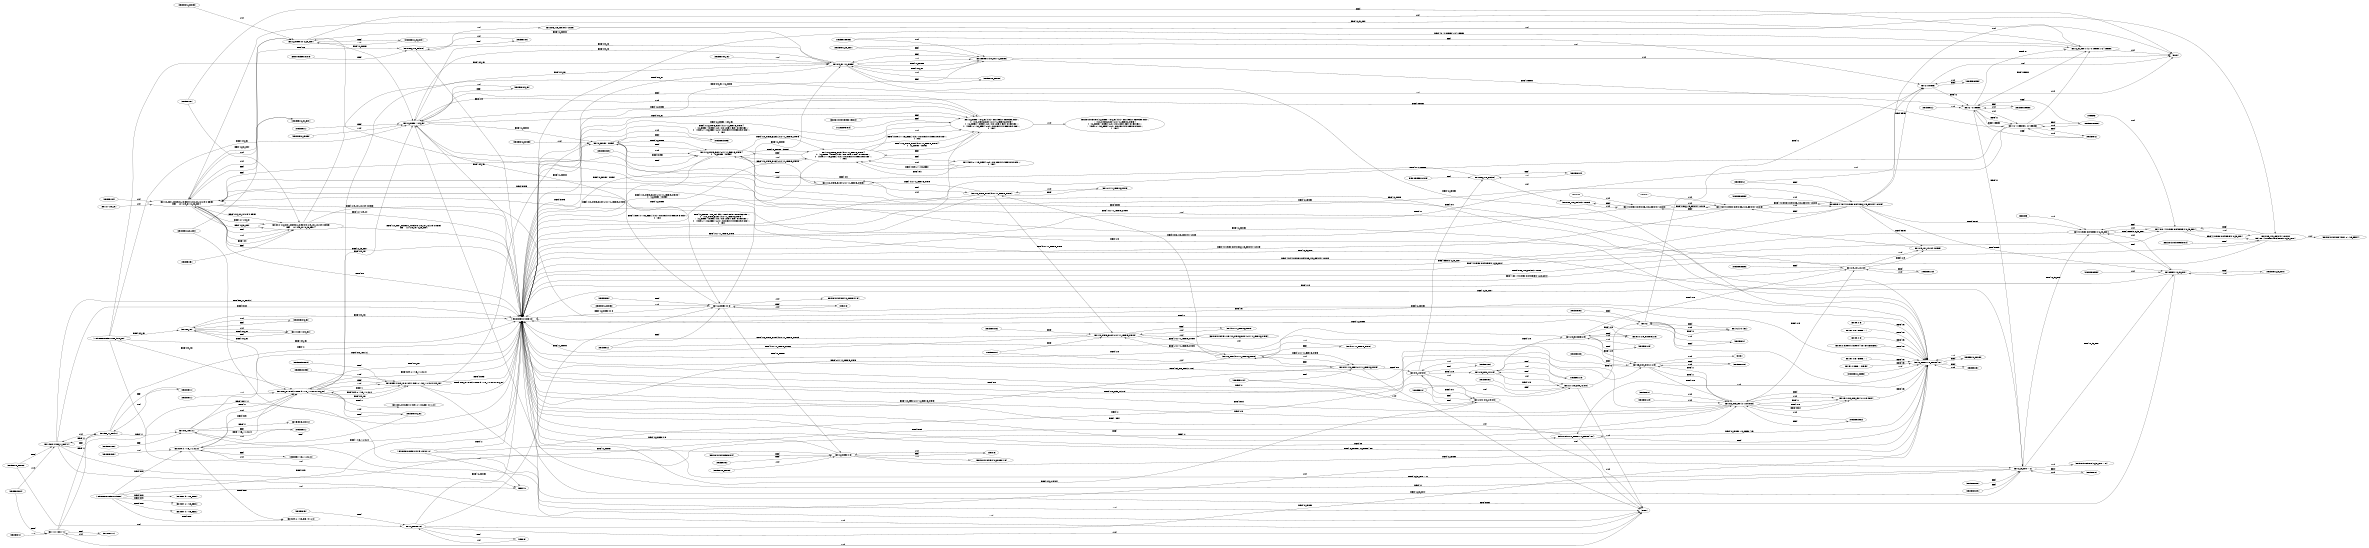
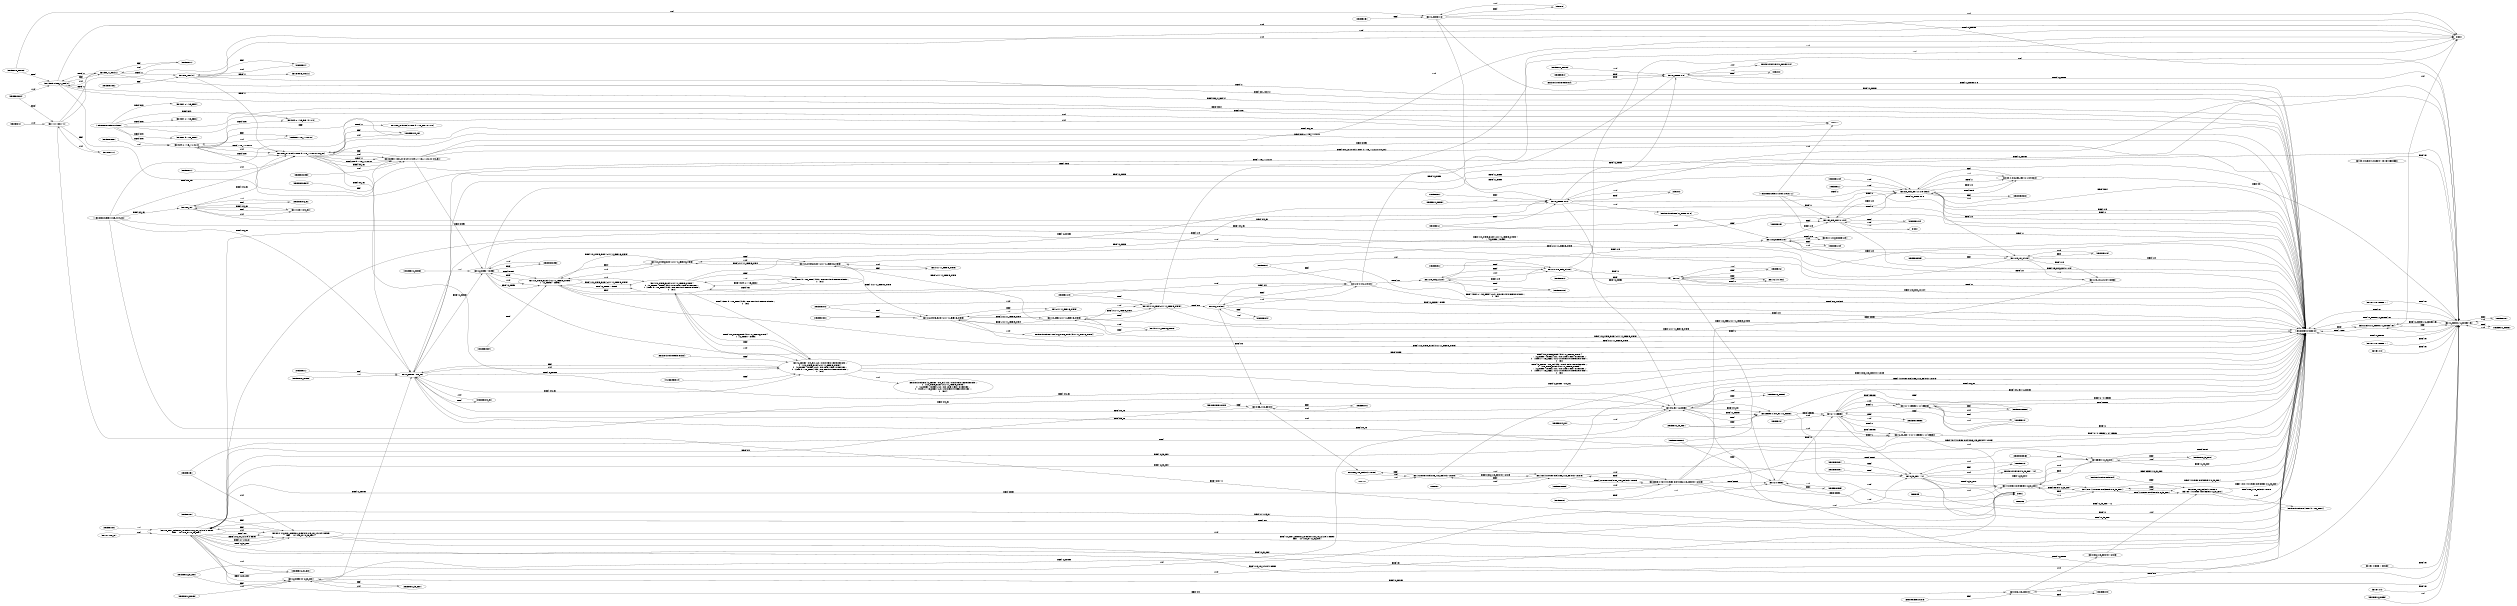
(2061, 91) -> none
(588, 187) -> (942, 244)
(535, 216) -> (1387, 353)
(1610, 335) -> (1726, 227)
(1450, 373) -> (1398, 282)
(1576, 386) -> (1559, 270)
